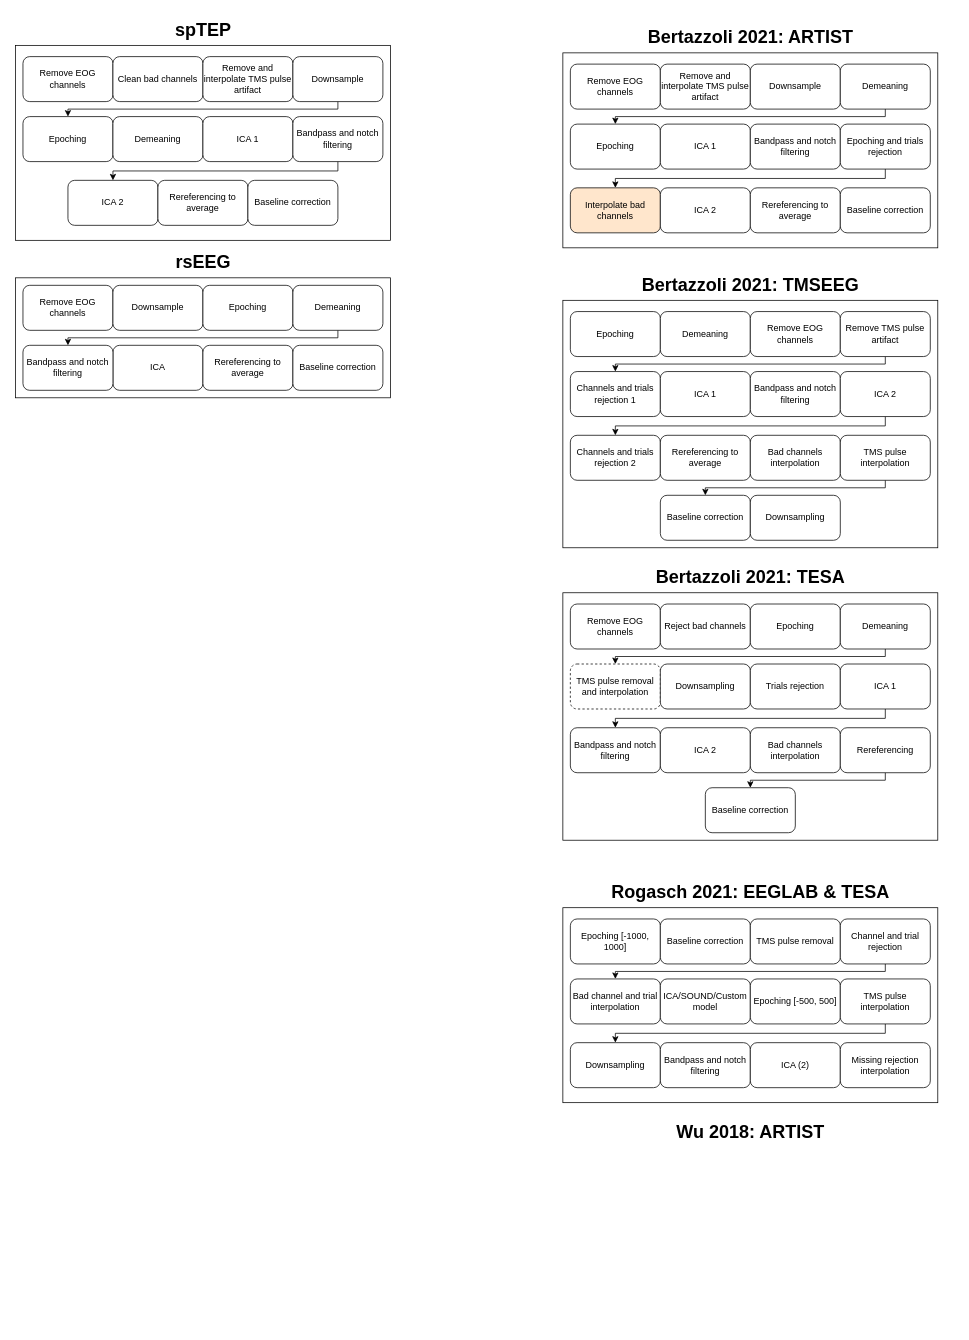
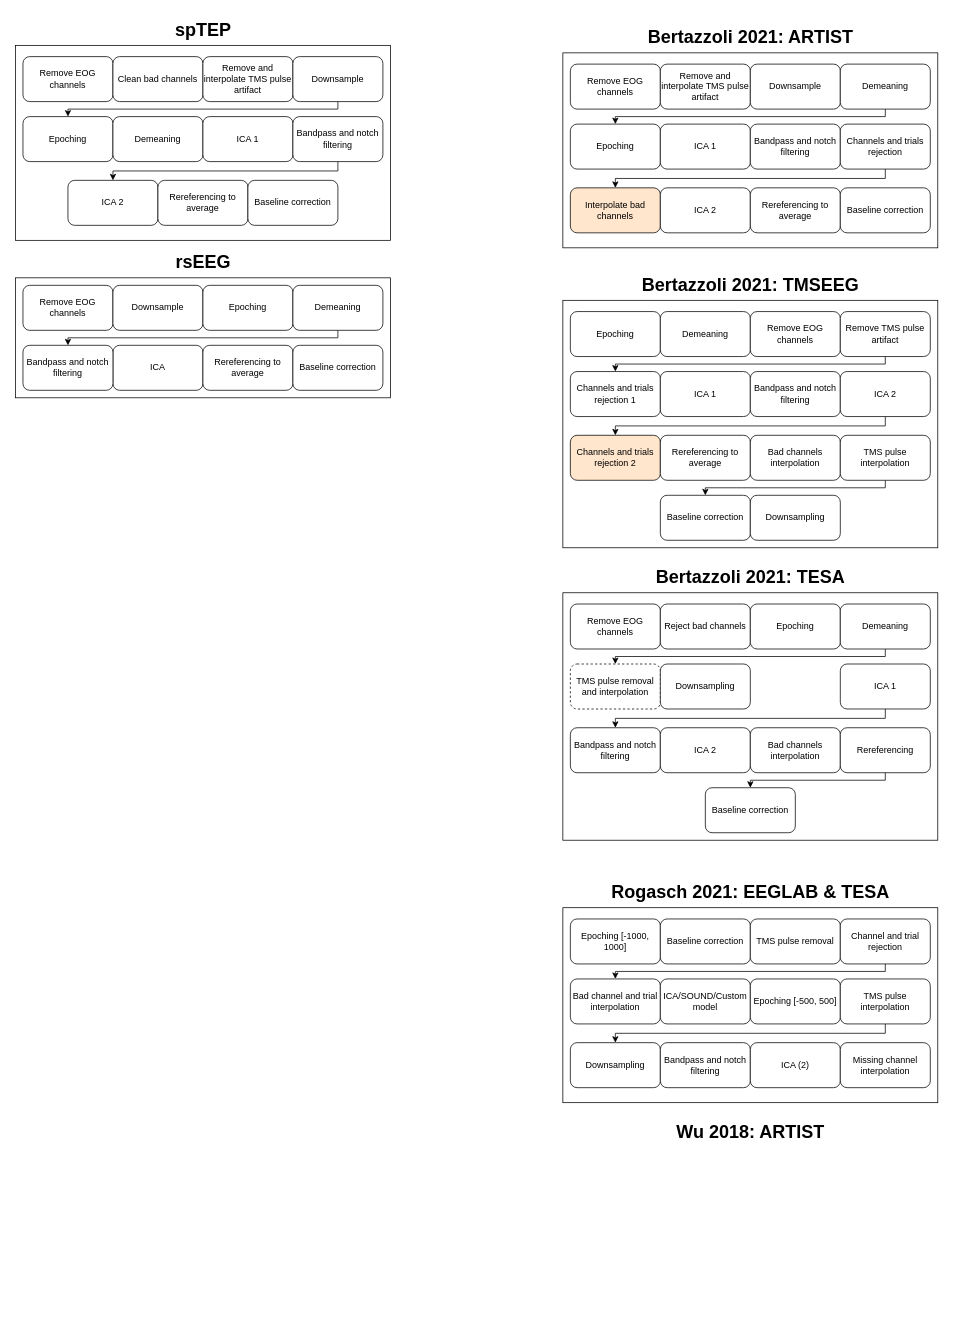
(885, 147) -> (885, 147)
(615, 458) -> (615, 458)
(795, 687) -> none
(885, 1065) -> (885, 1065)
